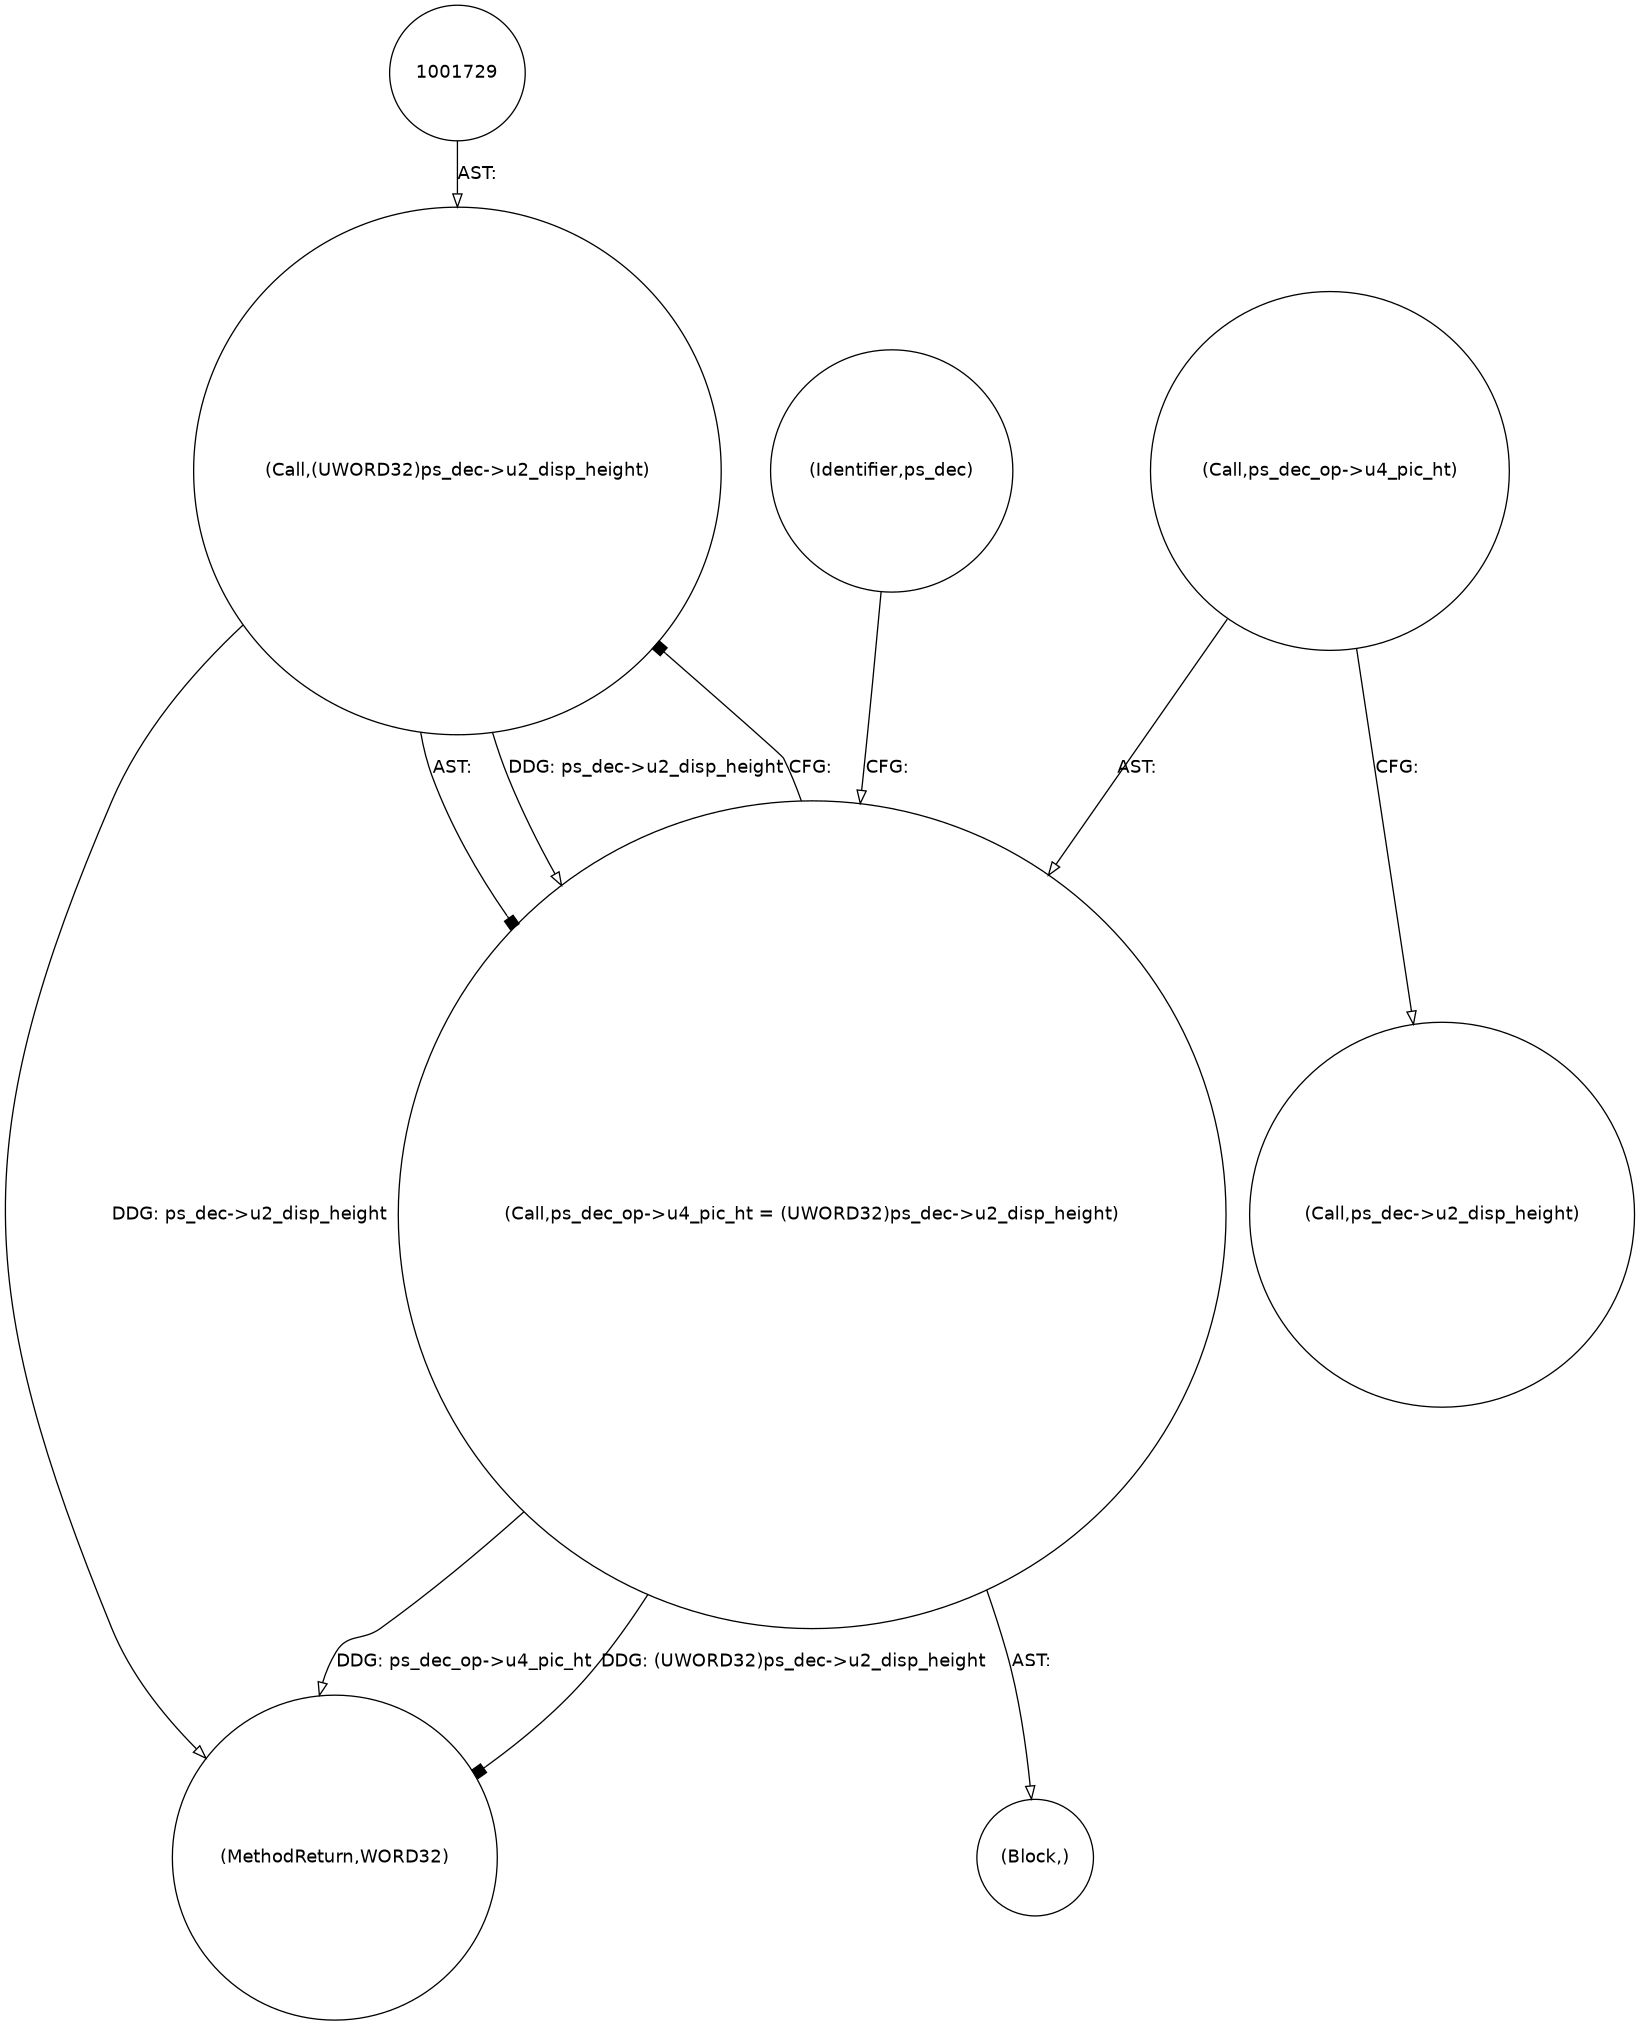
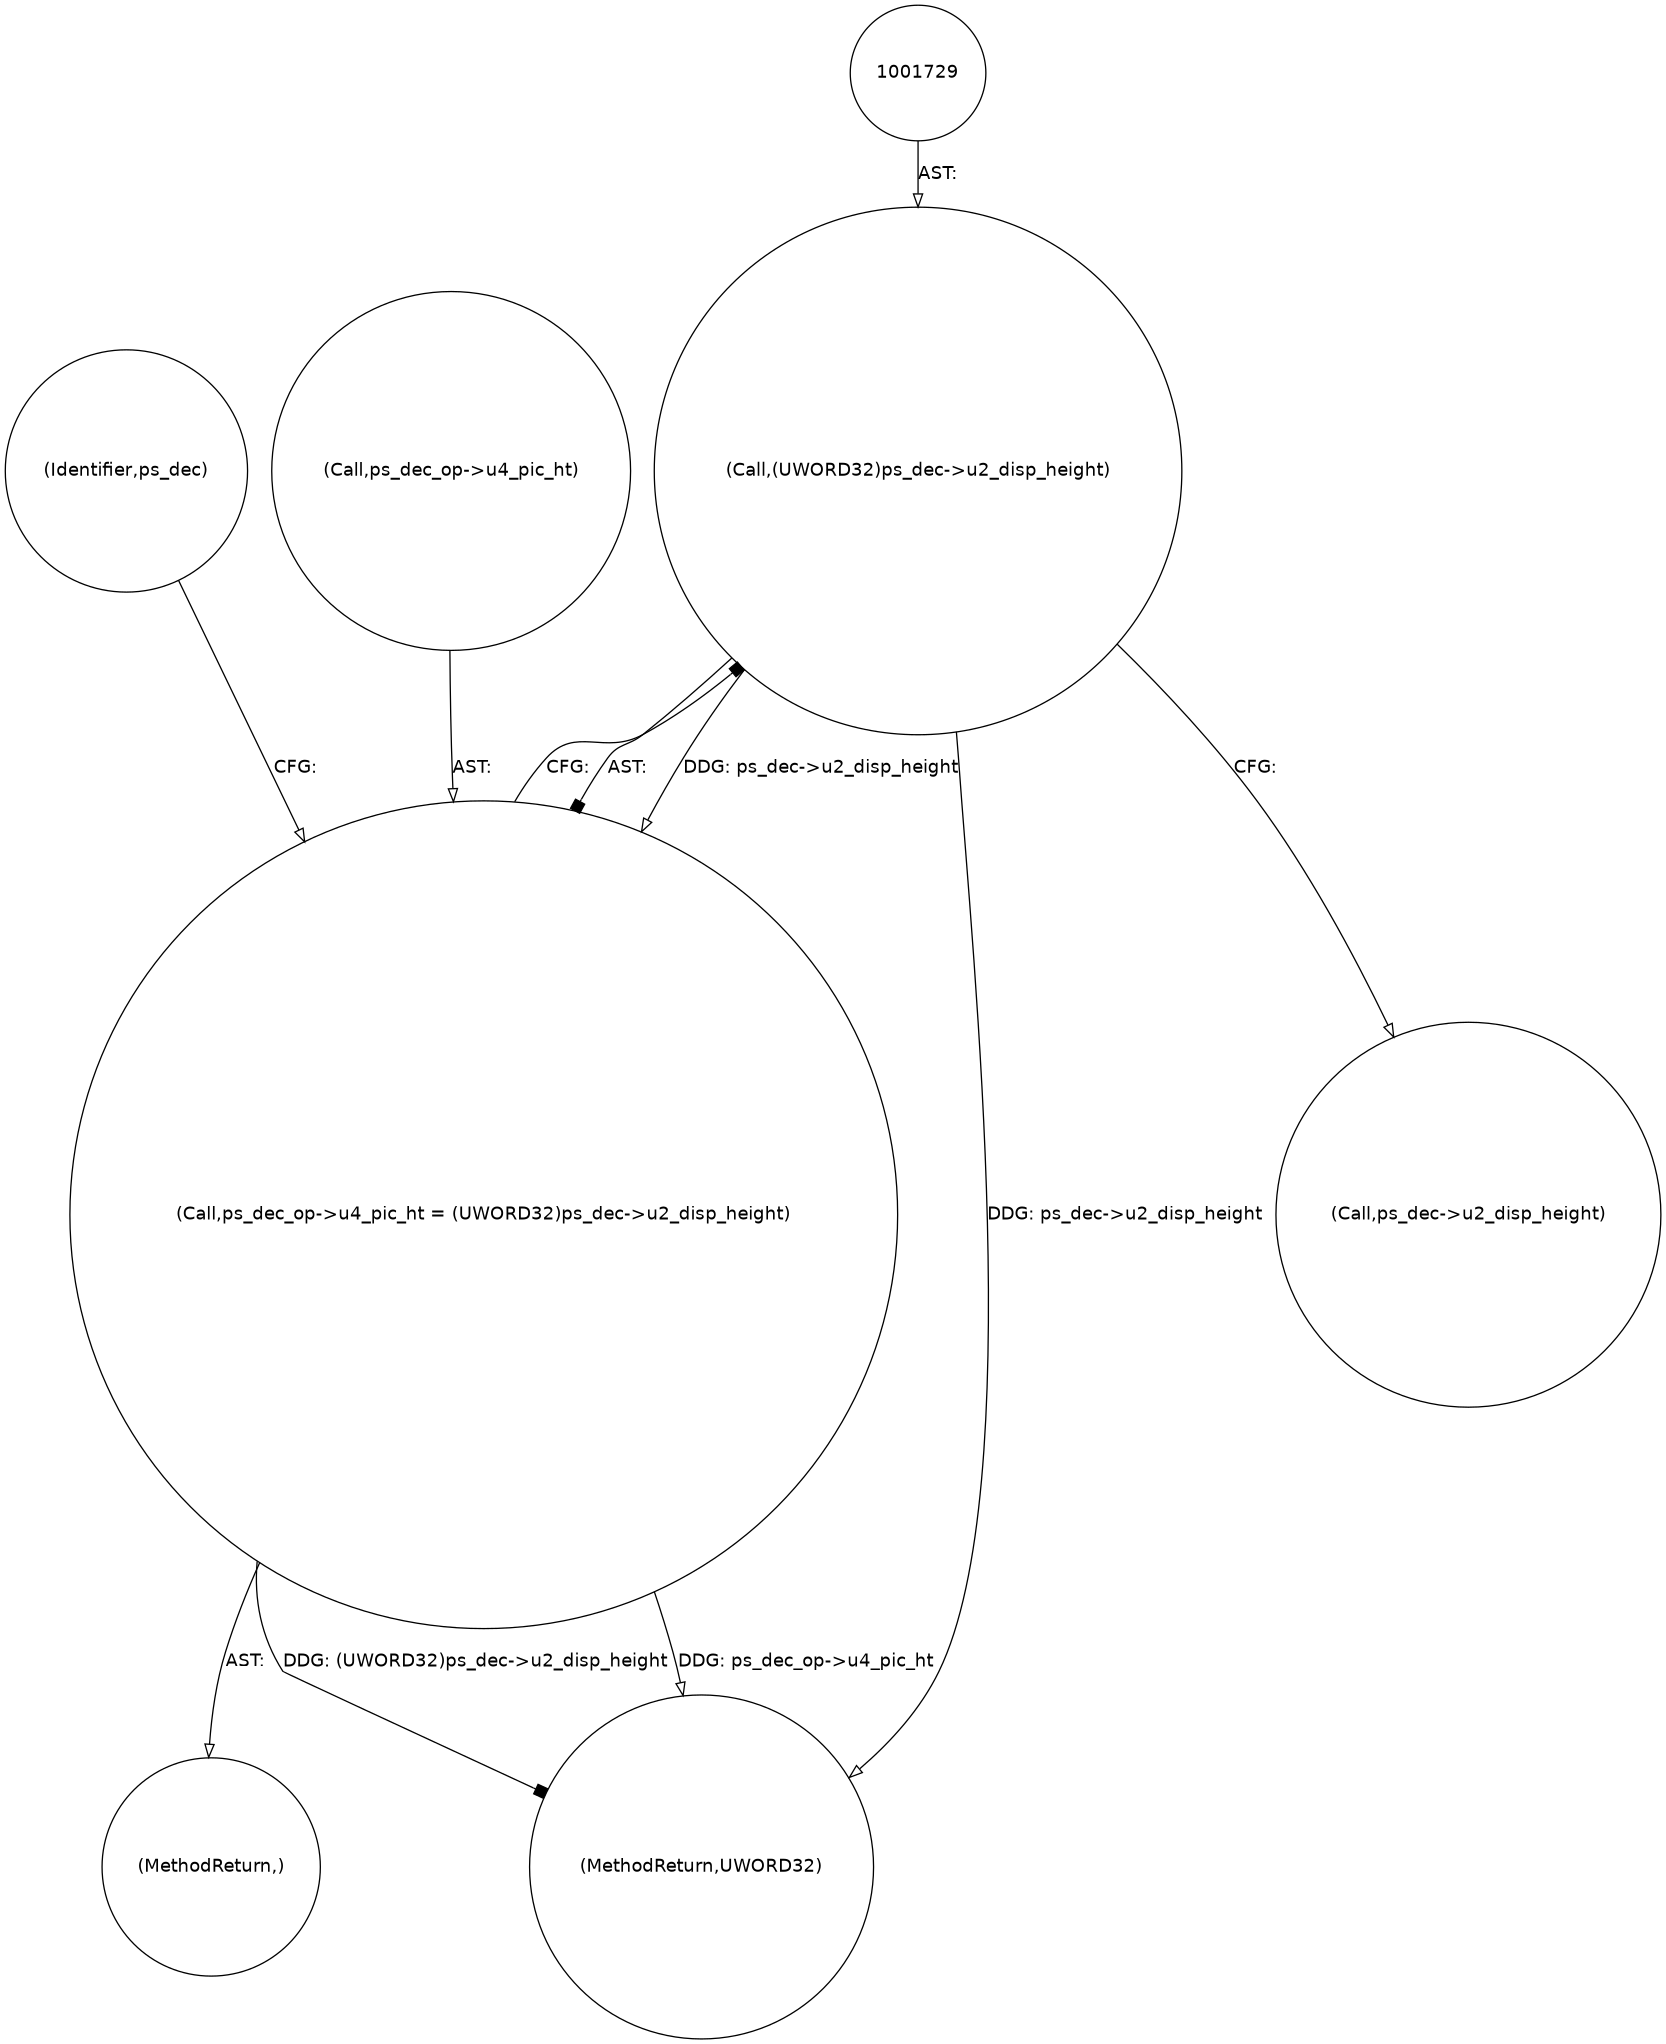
(1384, 830) -> (1271, 821)
(335, 1858) -> (702, 1867)
(1035, 1858) -> (211, 1867)
